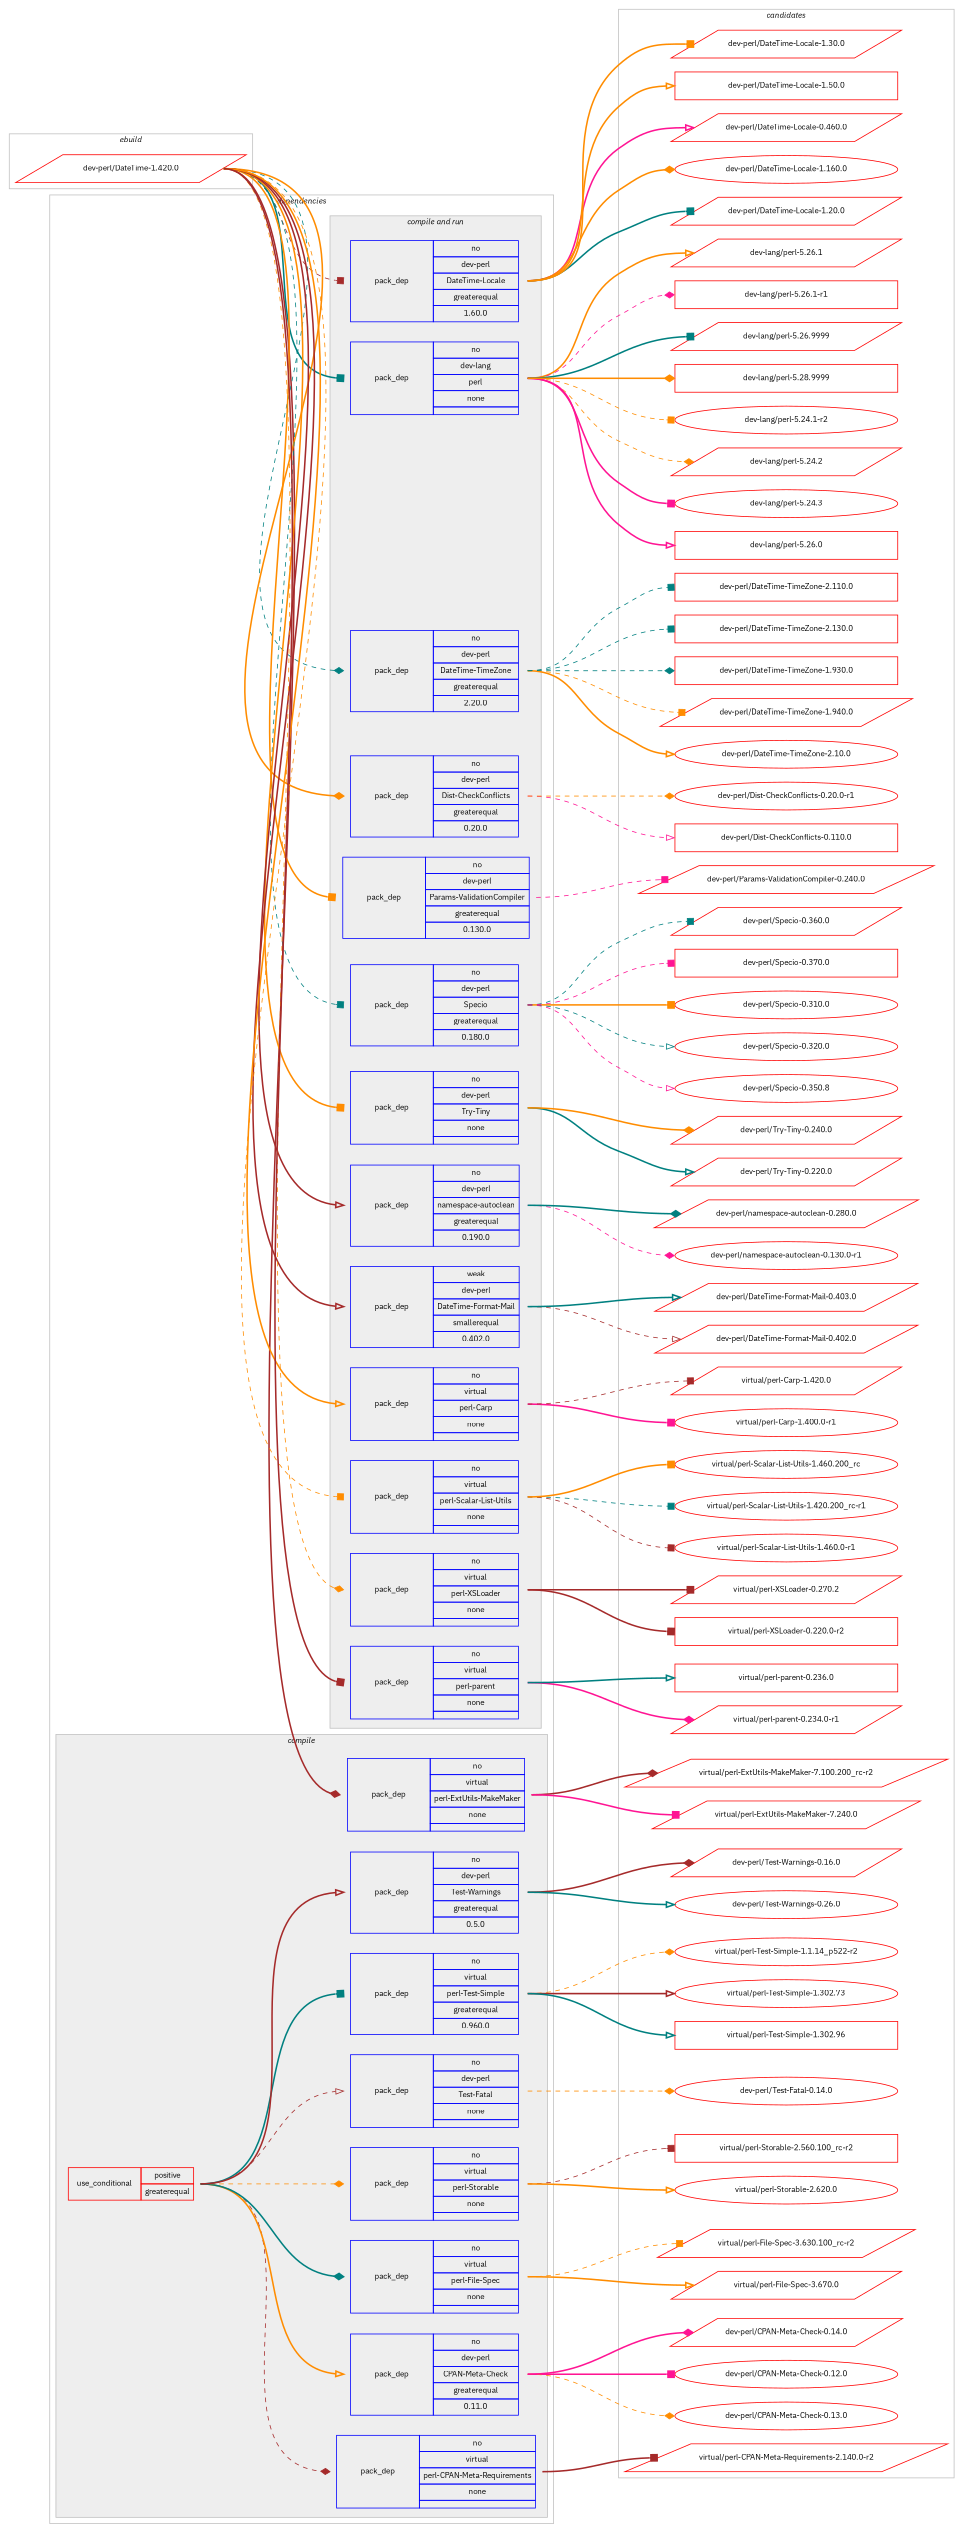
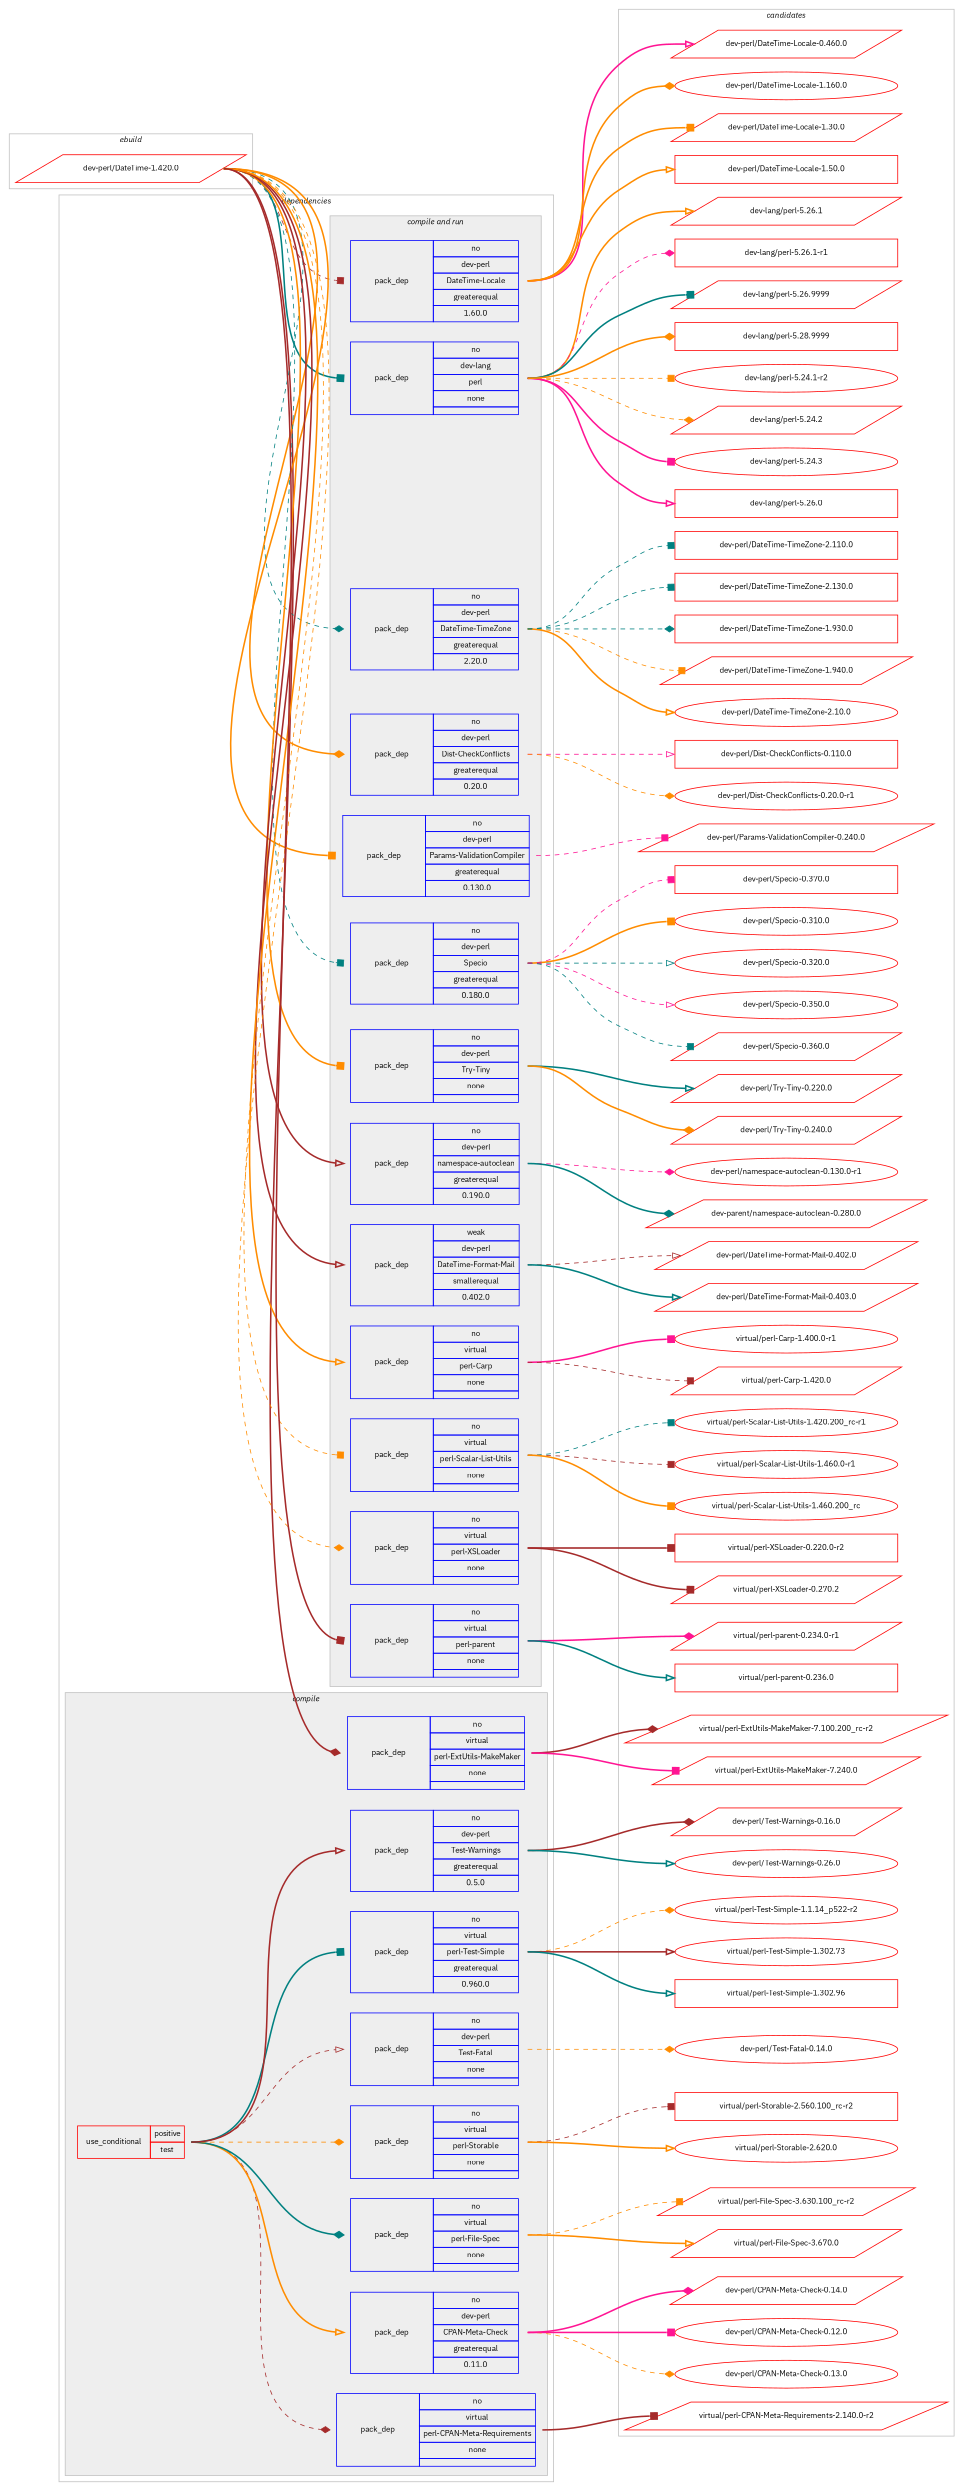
(786, 211) -> none
(786, 1088) -> (786, 1005)
(786, 1214) -> (786, 1214)
(167, 2192) -> (167, 2150)
